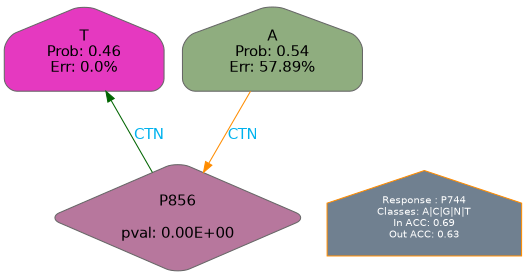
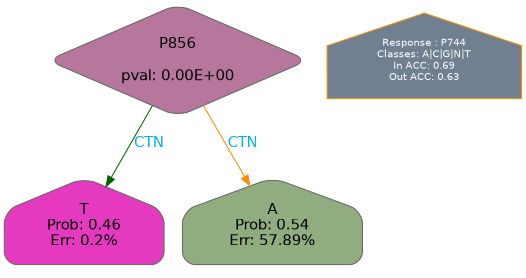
(84, 52) -> (84, 226)
(230, 127) -> (224, 141)
